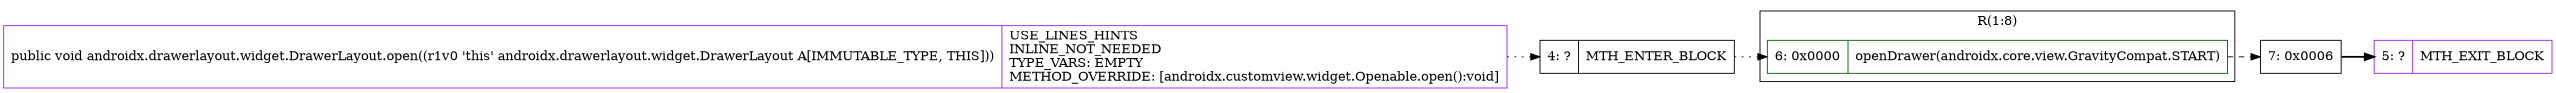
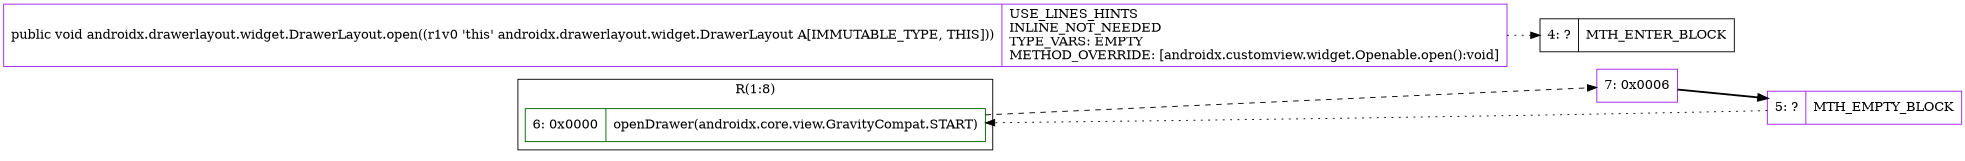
(2482, 56) -> (1884, 107)
(1746, 57) -> (1381, 118)
(2301, 57) -> (1637, 86)
